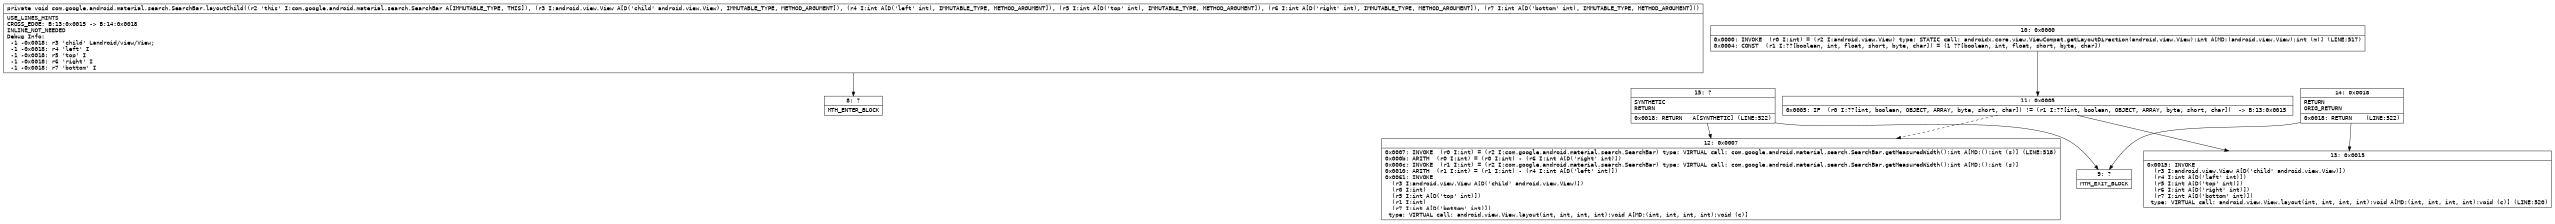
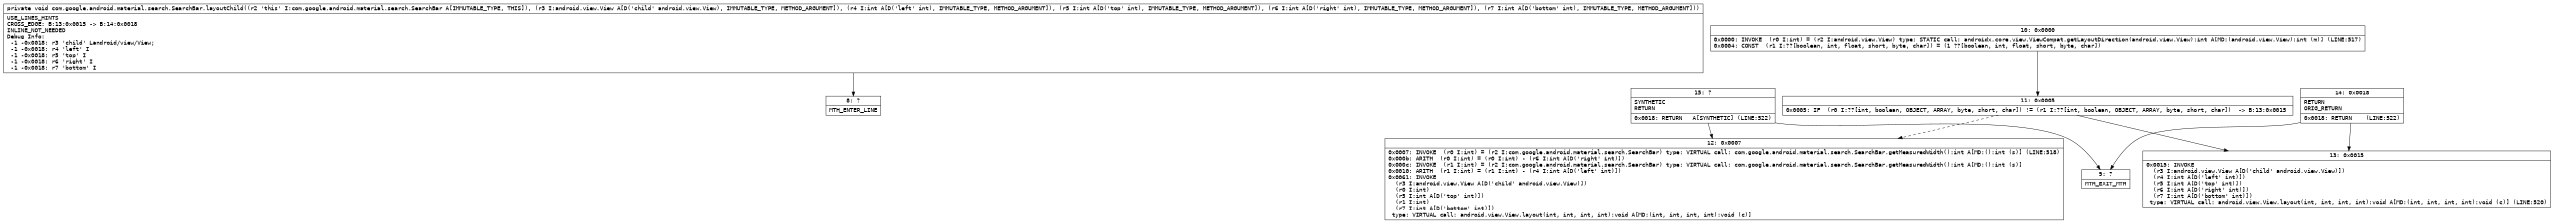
(853, 110) -> (853, 110)
(2104, 184) -> (2106, 184)
